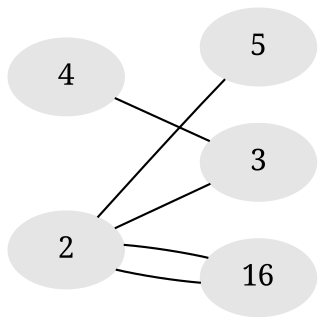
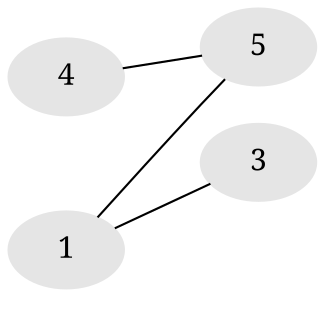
(162, 120) -> (162, 62)
(66, 250) -> (66, 250)
(258, 278) -> none
